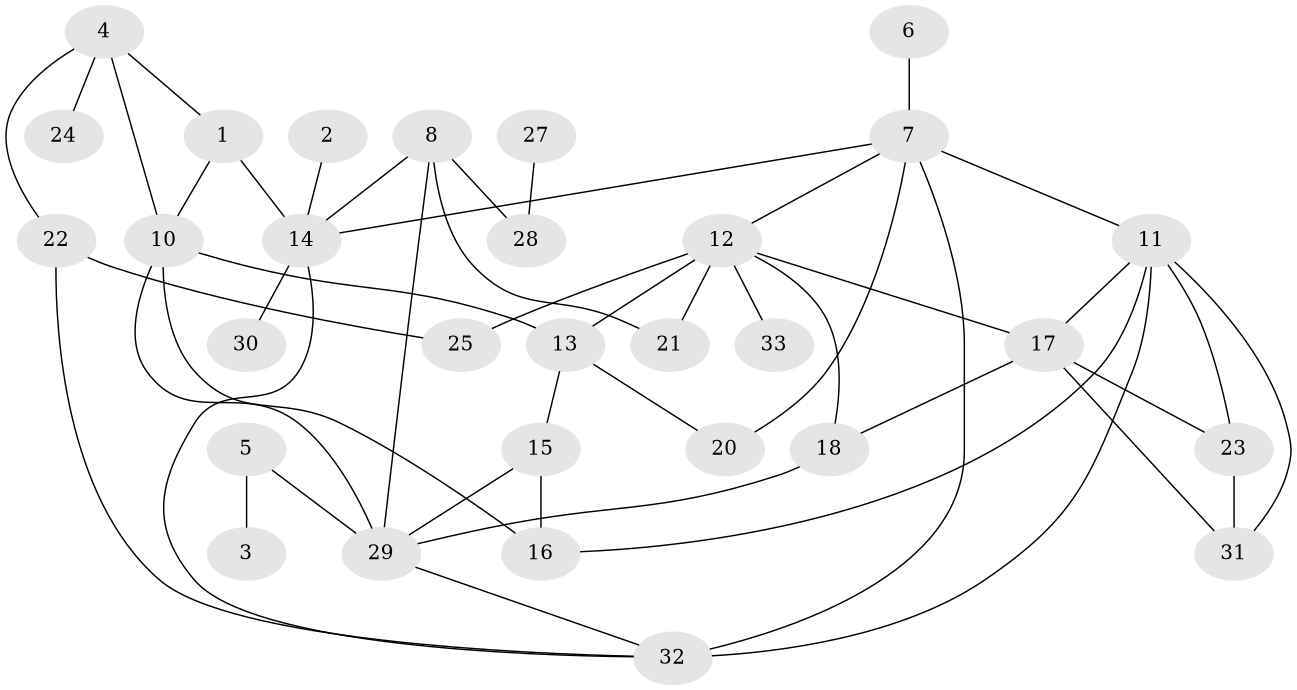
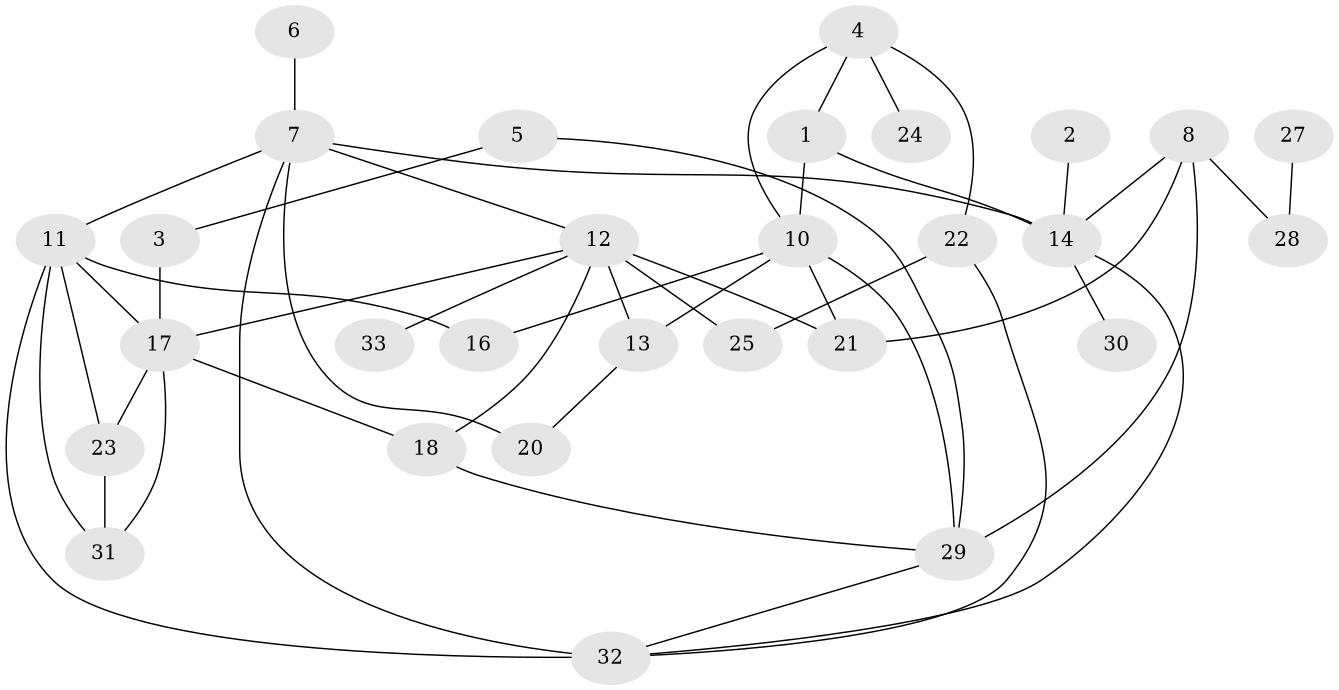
none -> (160, 293)
none -> (822, 293)
(541, 450) -> none
